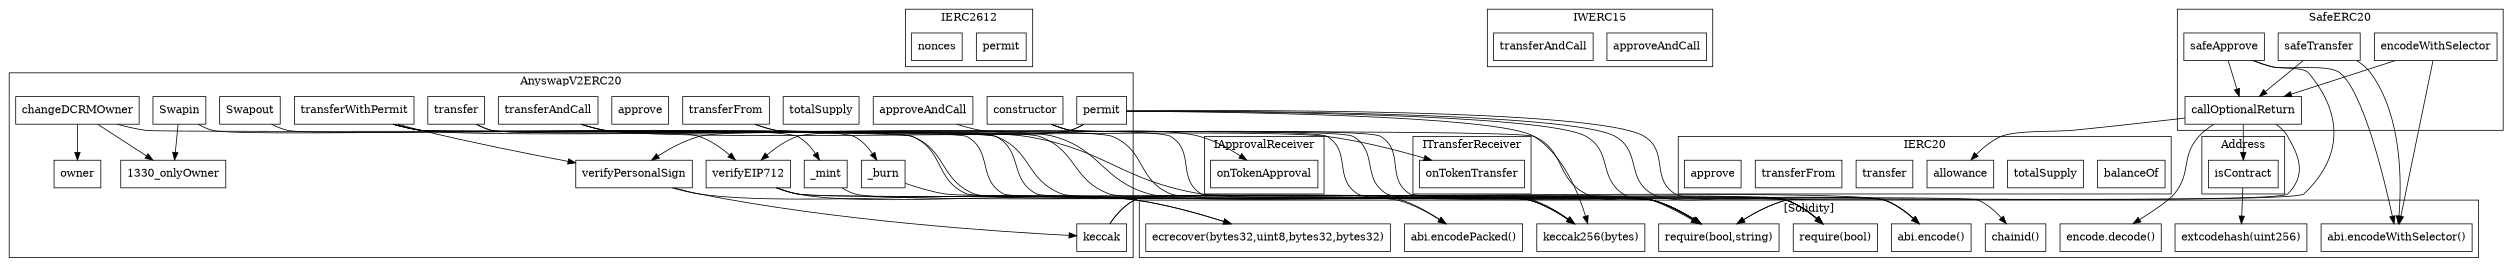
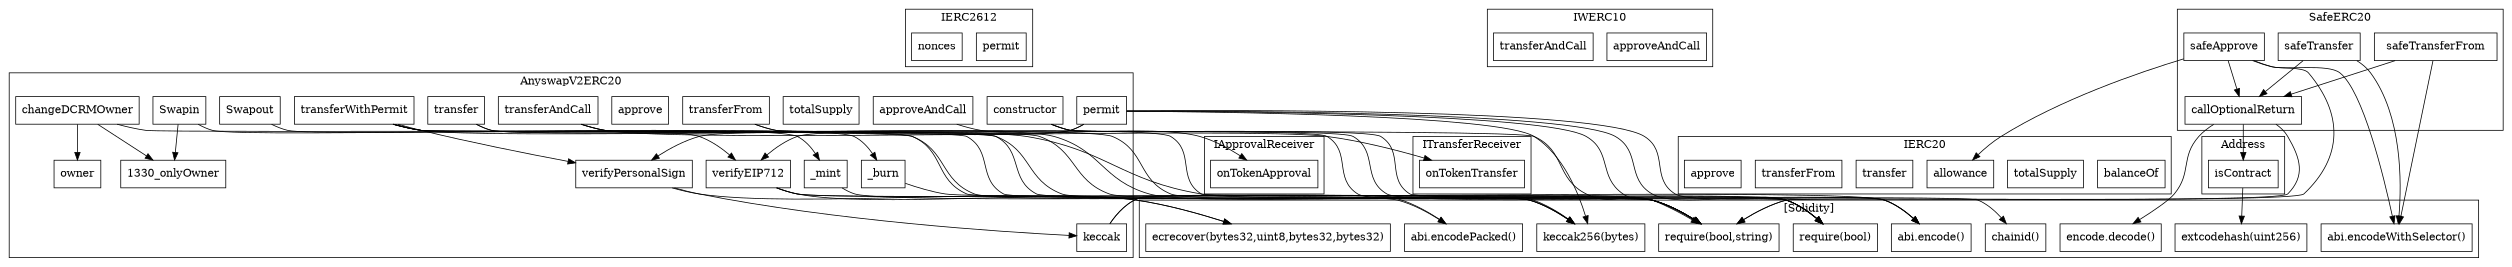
(1600, 18) -> (1600, 18)
(2436, 47) -> (2436, 47)
(2078, 130) -> (2077, 98)
